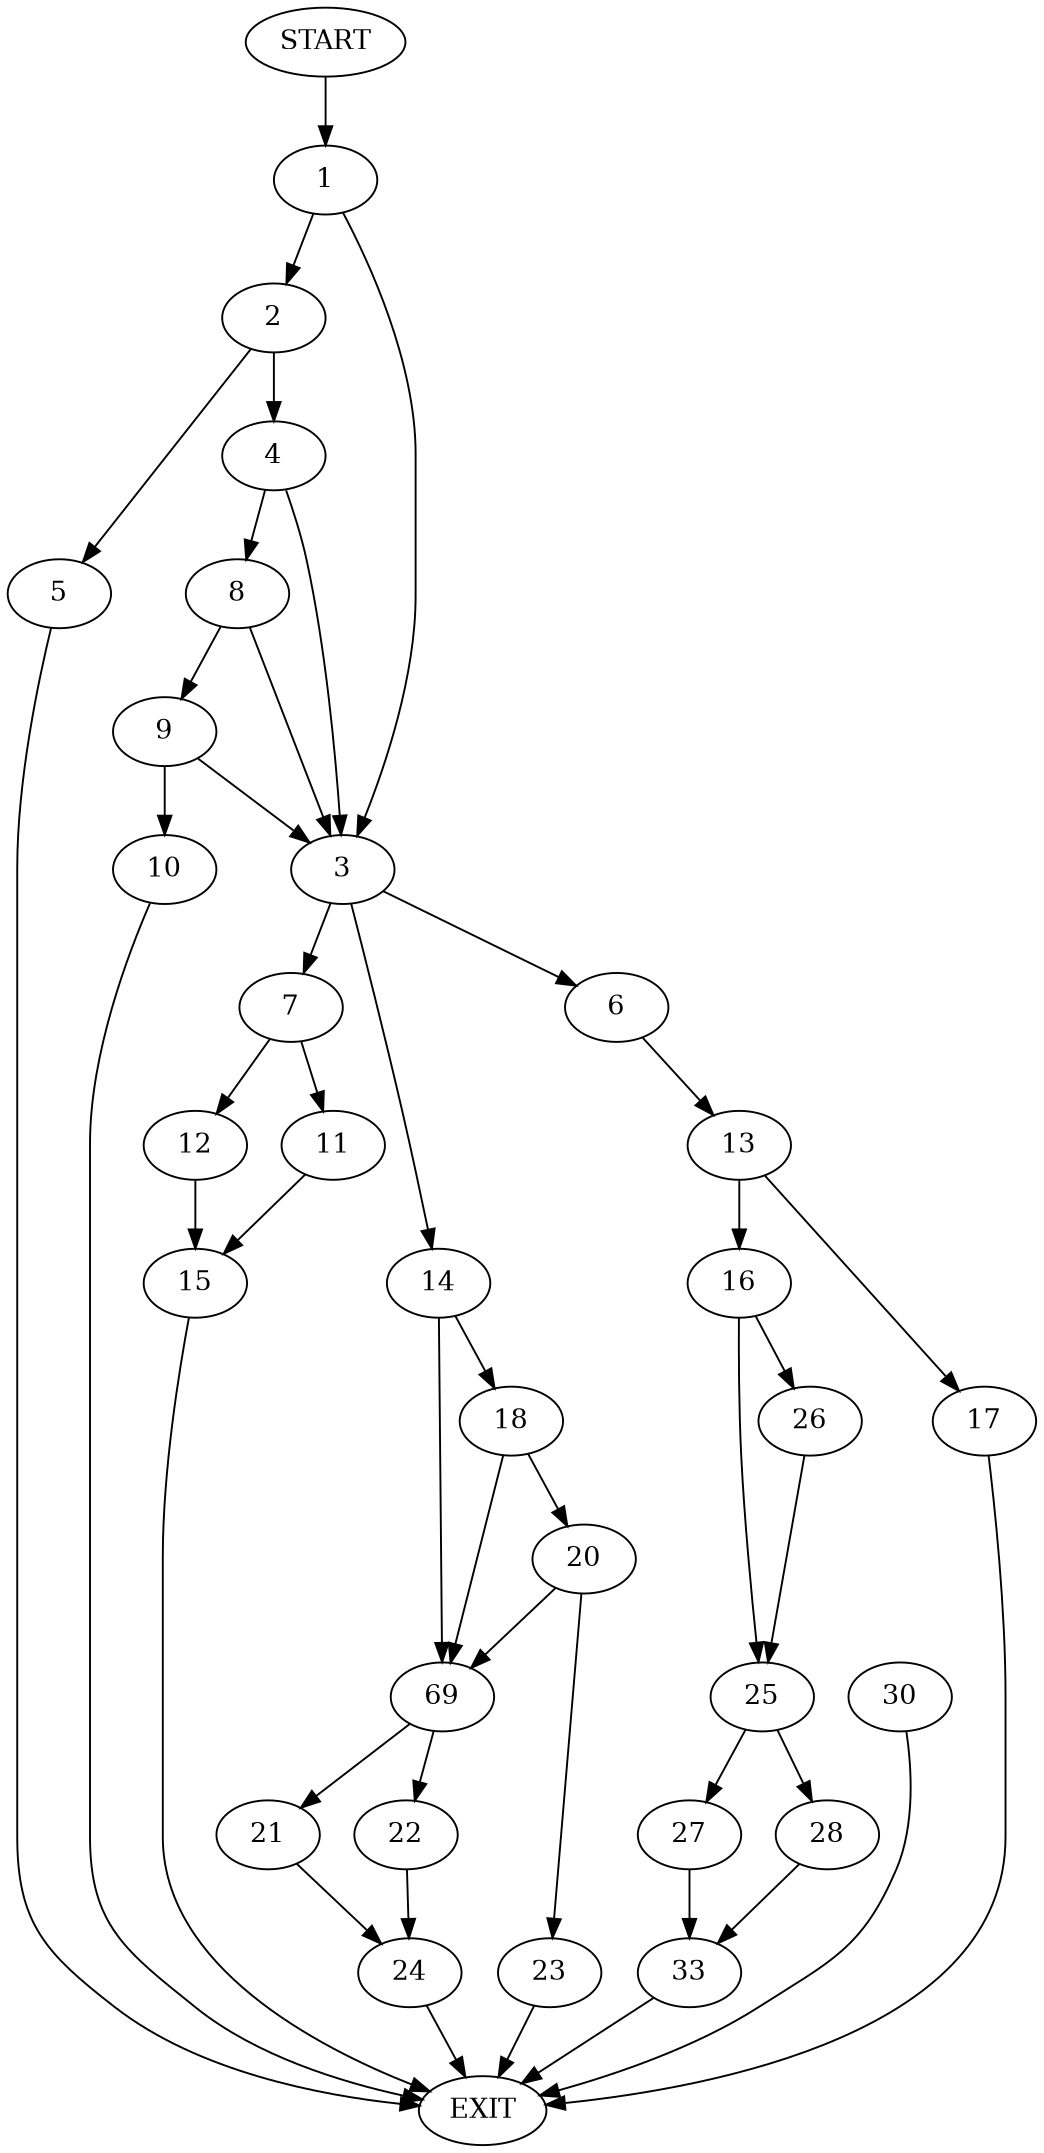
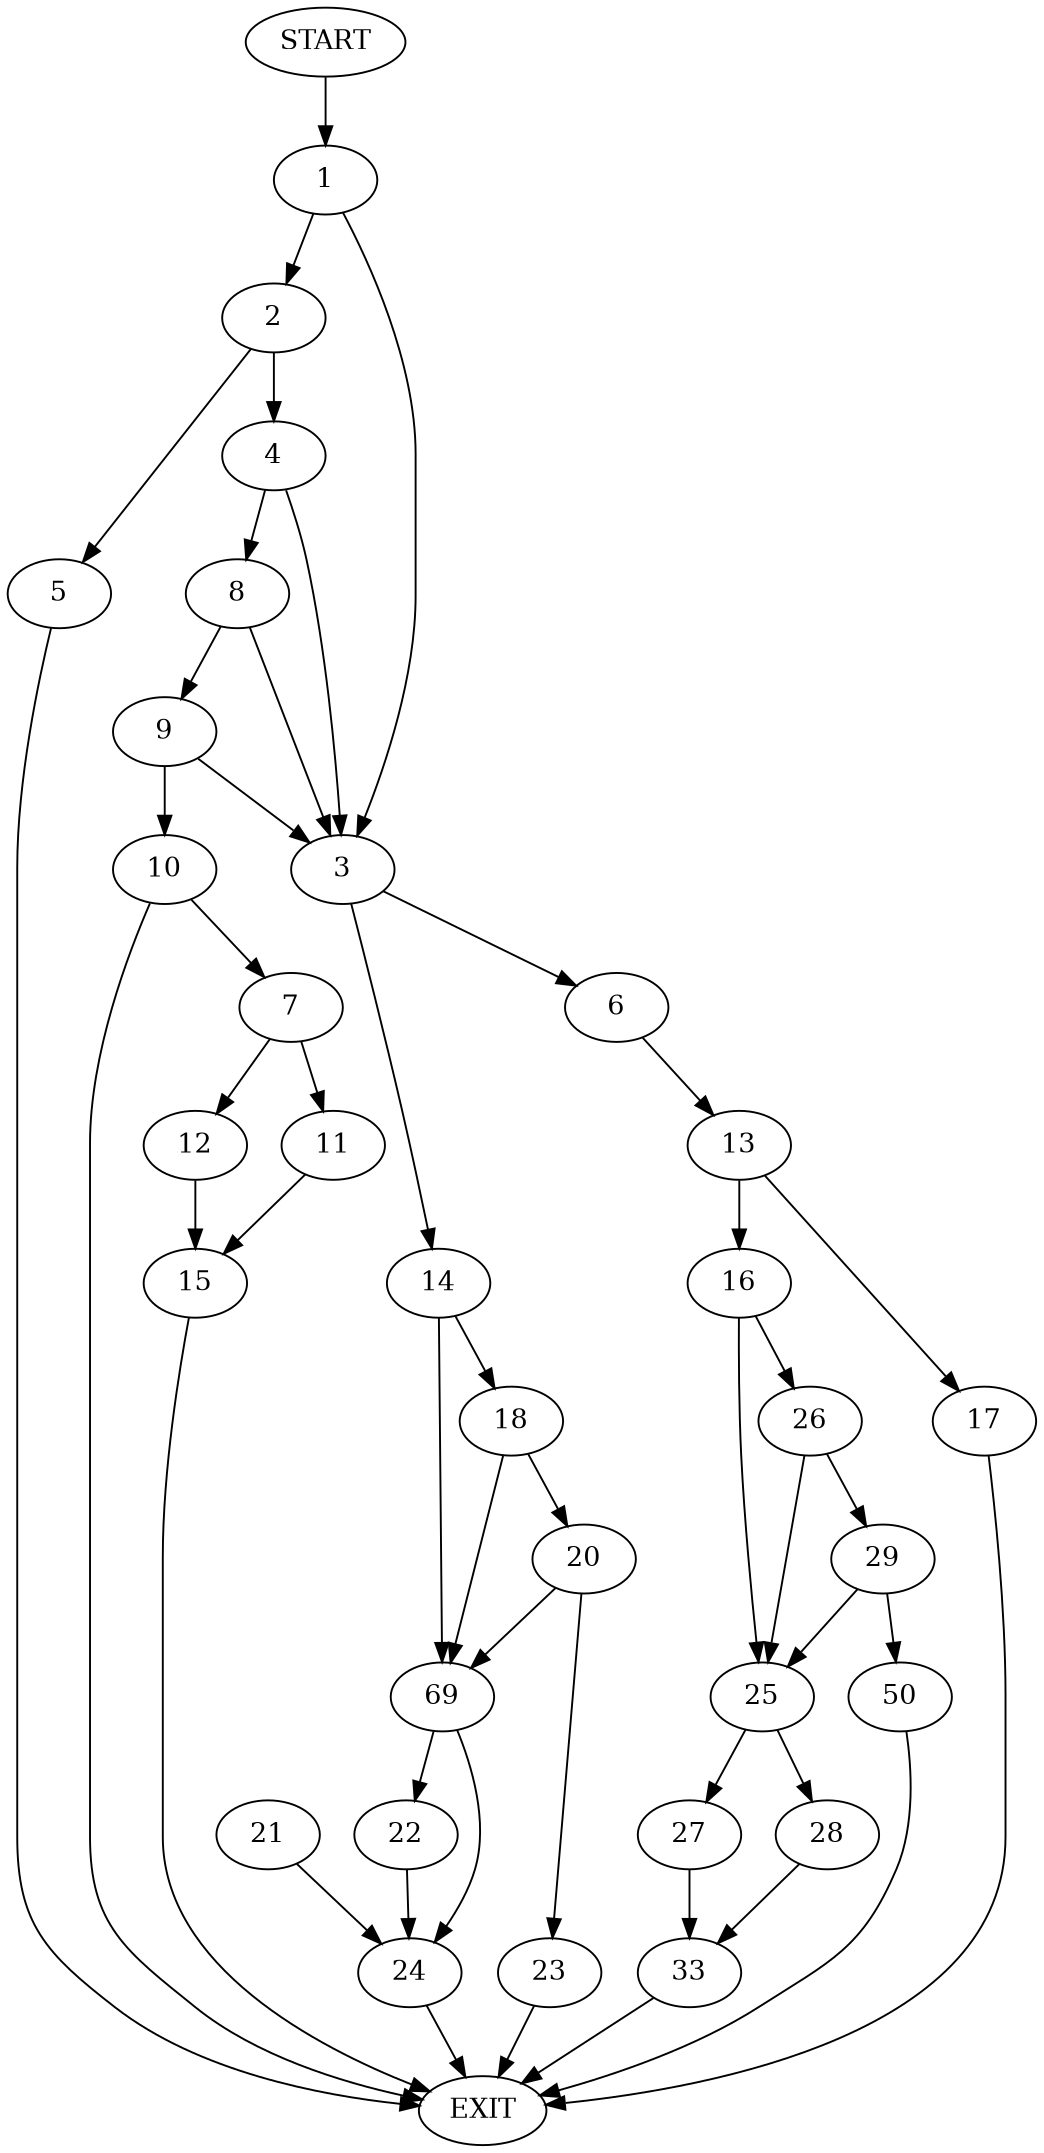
(321, 929) -> (221, 931)
none -> (883, 1559)
(900, 1697) -> (900, 1697)
(363, 1760) -> (480, 1830)
